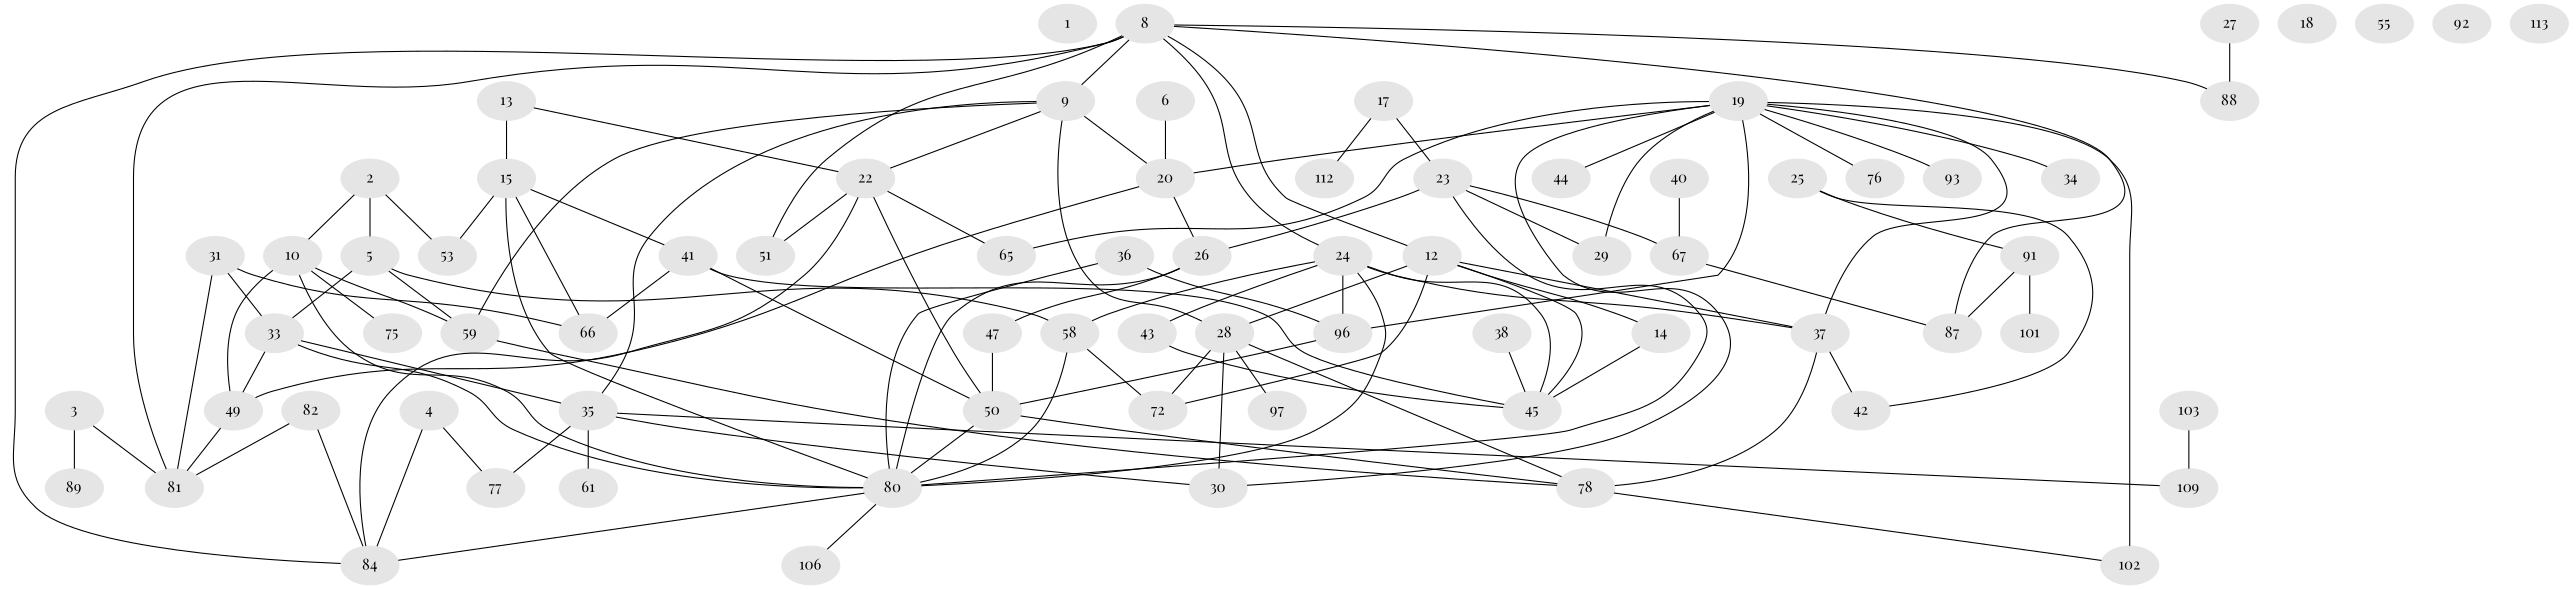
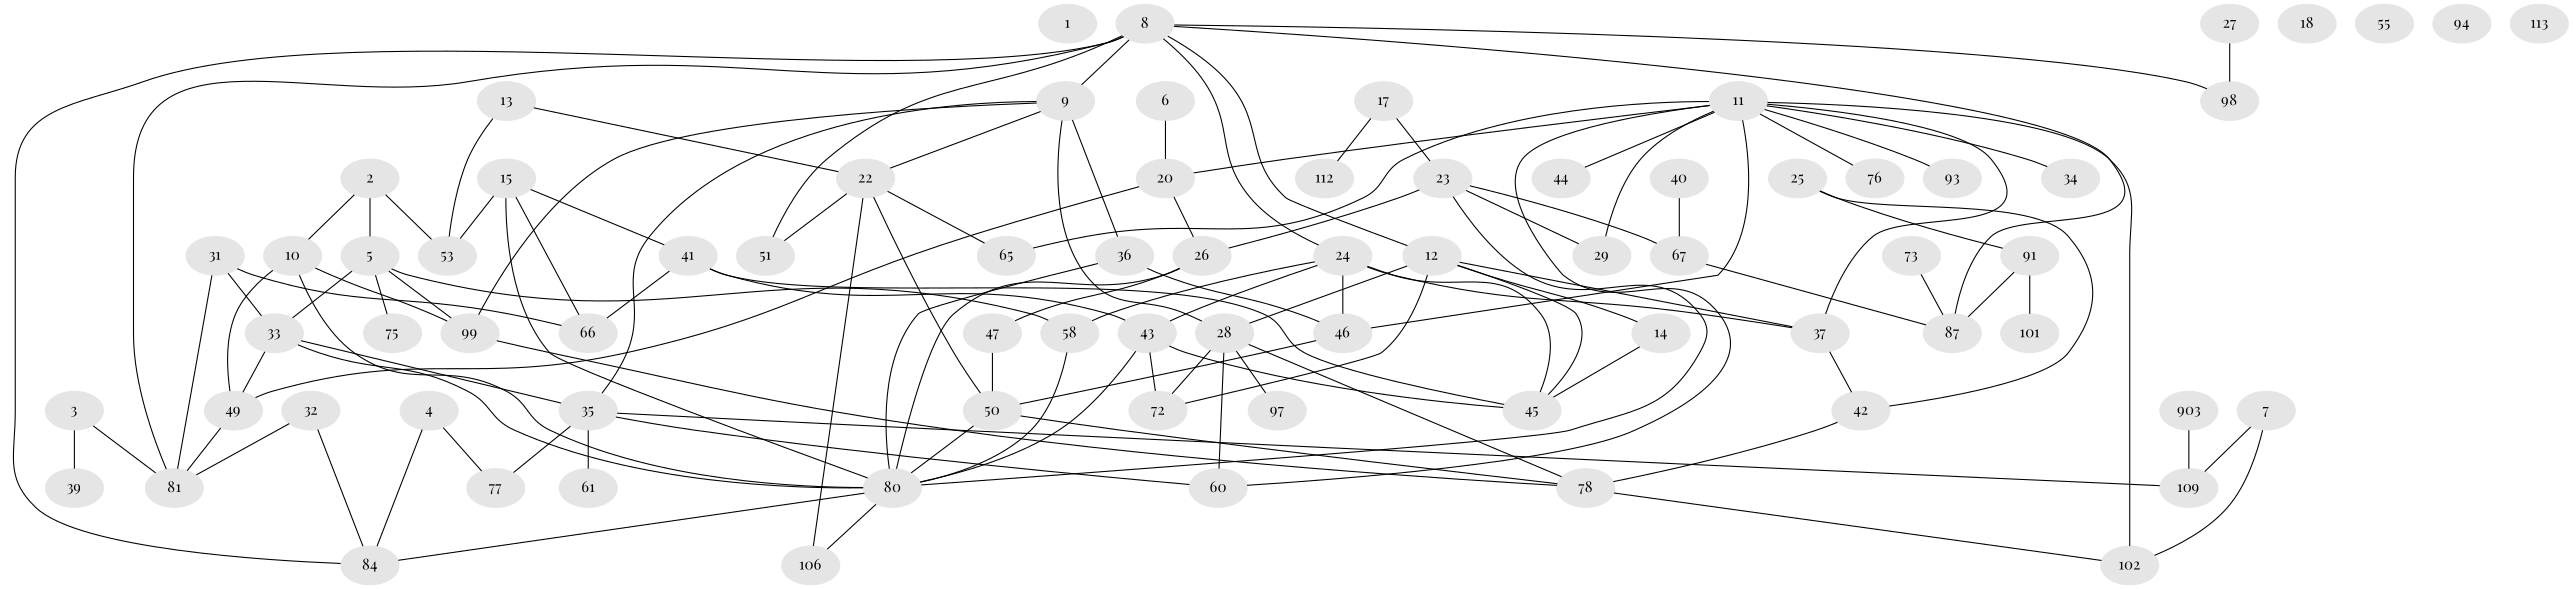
(2462, 24) -> (2462, 24)
(1738, 101) -> (1738, 101)
(2230, 101) -> (2230, 101)
(507, 140) -> (462, 174)
(1116, 140) -> (1095, 178)
none -> (1911, 256)
(355, 304) -> (379, 287)
(470, 333) -> (470, 333)
(1343, 333) -> (1343, 333)
(1502, 333) -> none
(840, 334) -> (1002, 295)
(533, 358) -> (838, 372)
(1114, 372) -> (1152, 370)
(311, 411) -> (311, 411)
(2189, 411) -> (2189, 411)
none -> (2266, 411)
(1302, 436) -> (1025, 448)
(1741, 453) -> (1726, 456)
(74, 488) -> (74, 488)
(1218, 488) -> (1218, 488)
